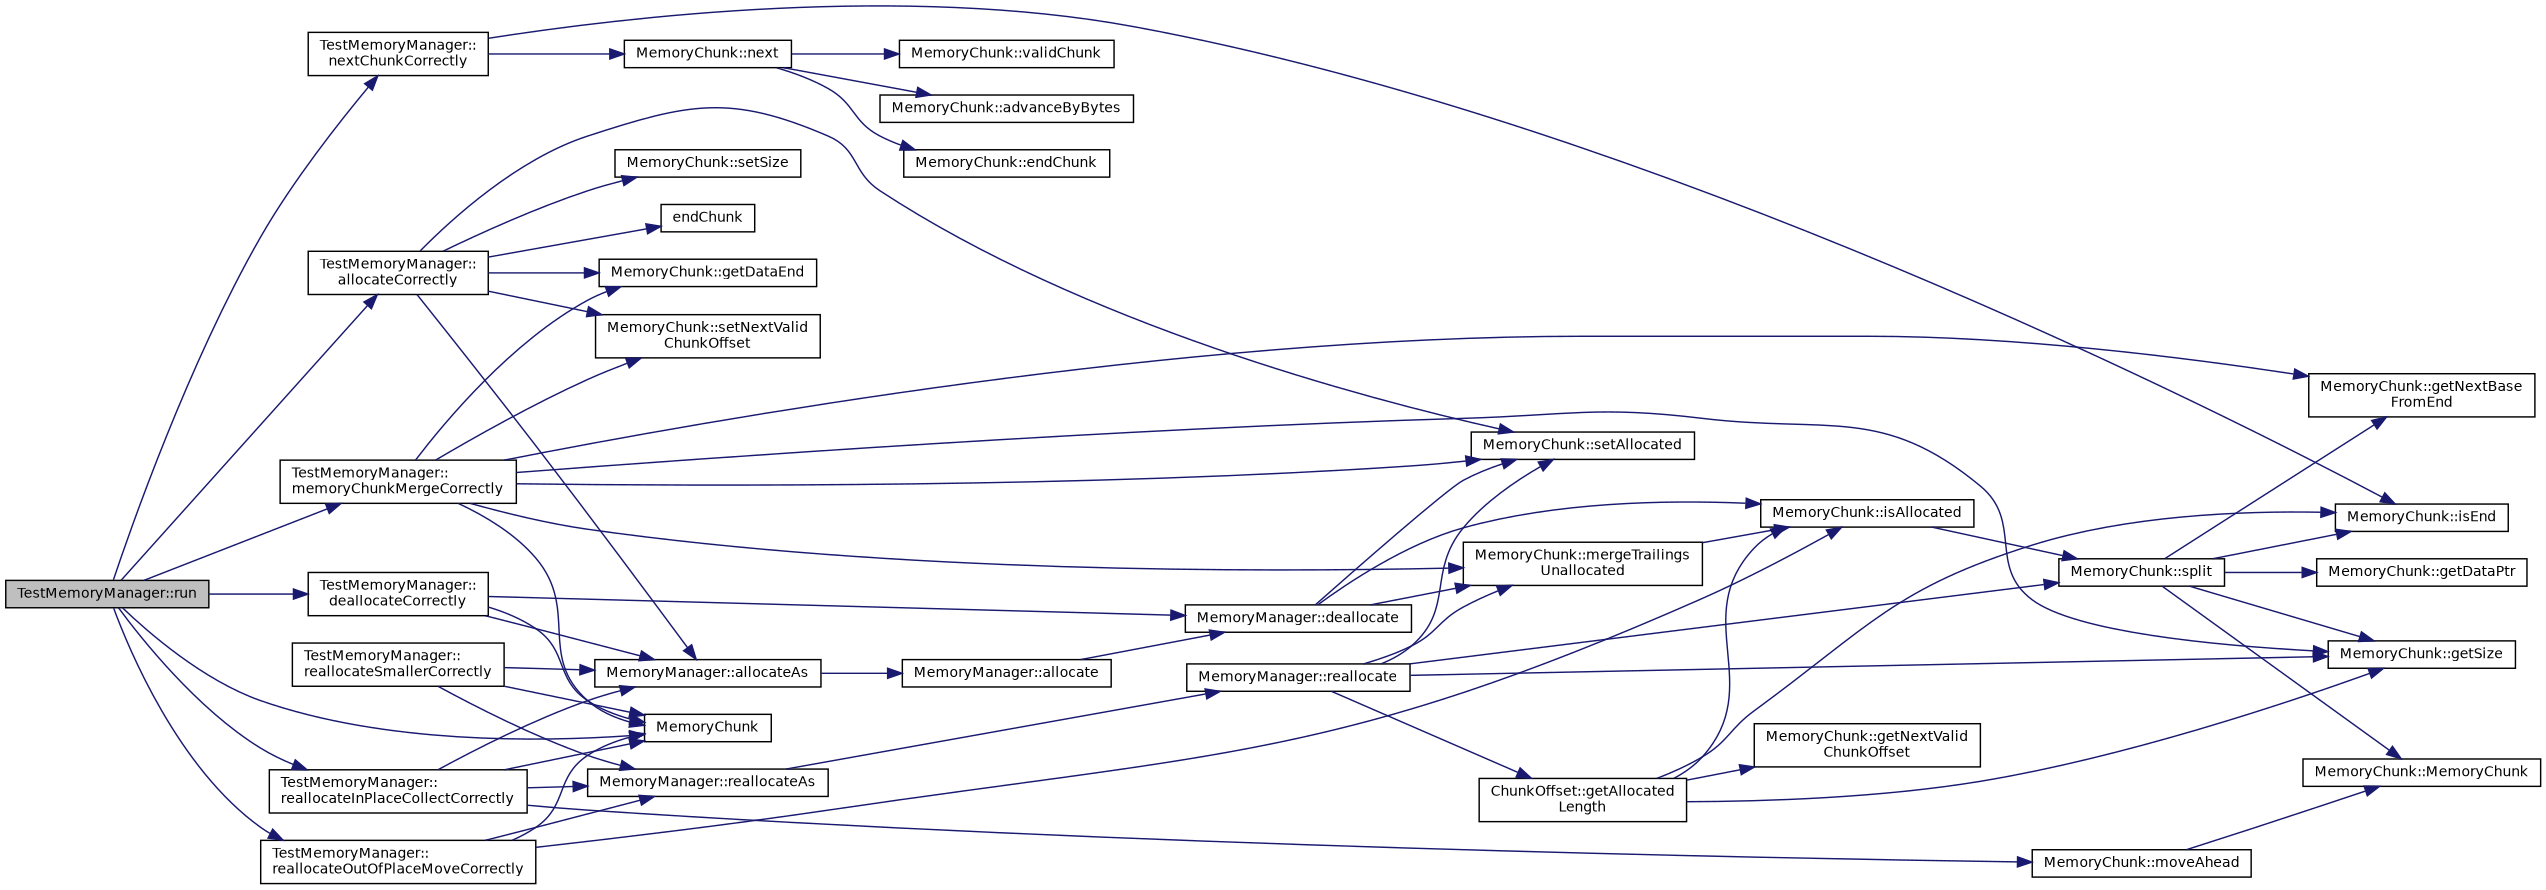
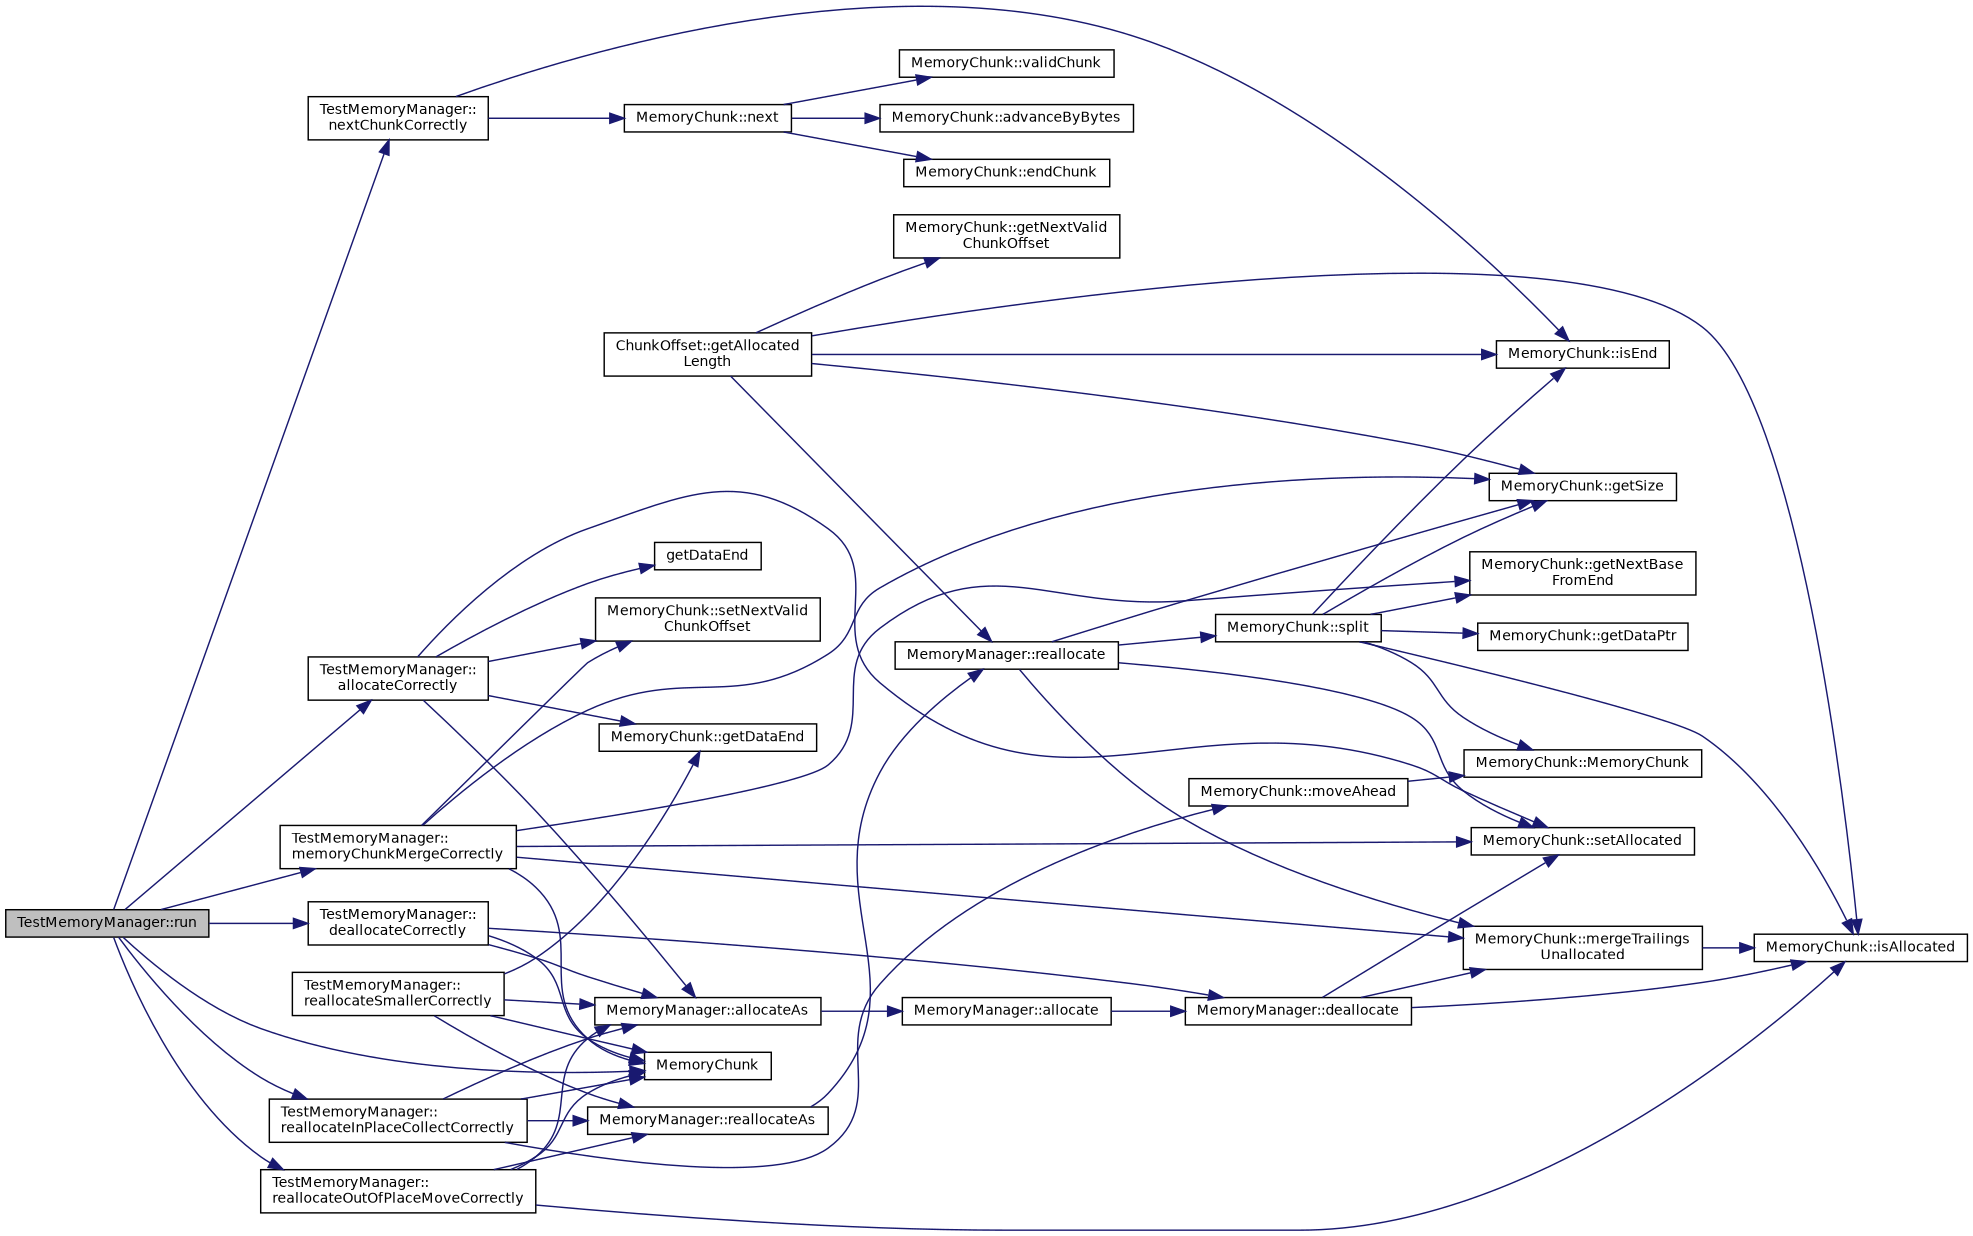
(708, 163) -> none
(708, 218) -> (708, 556)
(502, 364) -> (615, 884)
(1994, 541) -> (1646, 715)
(1425, 732) -> (856, 504)
none -> (561, 1103)
